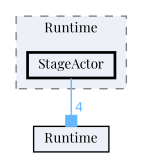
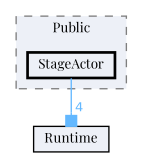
(71, 29) -> (71, 29)
